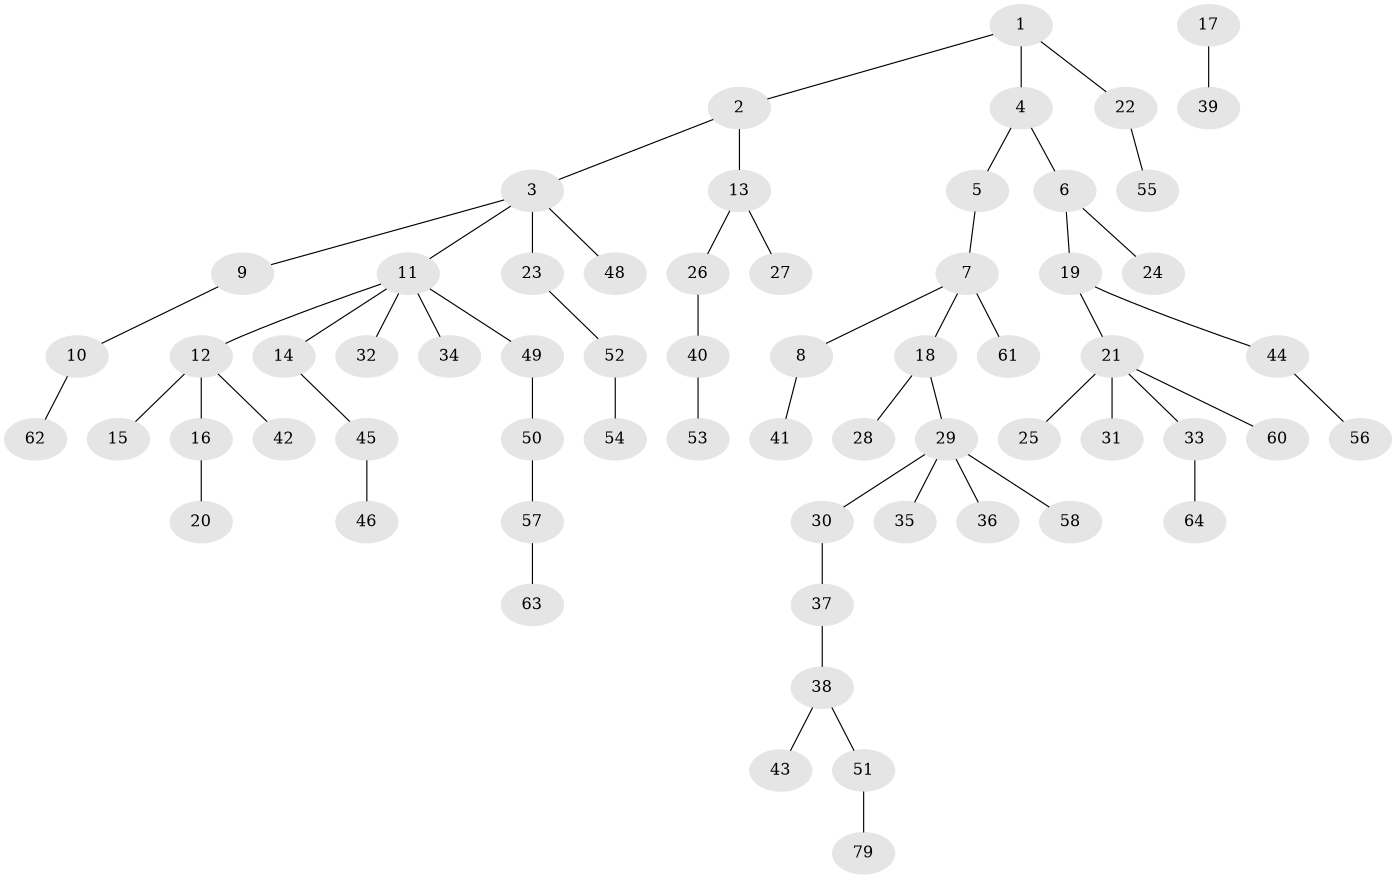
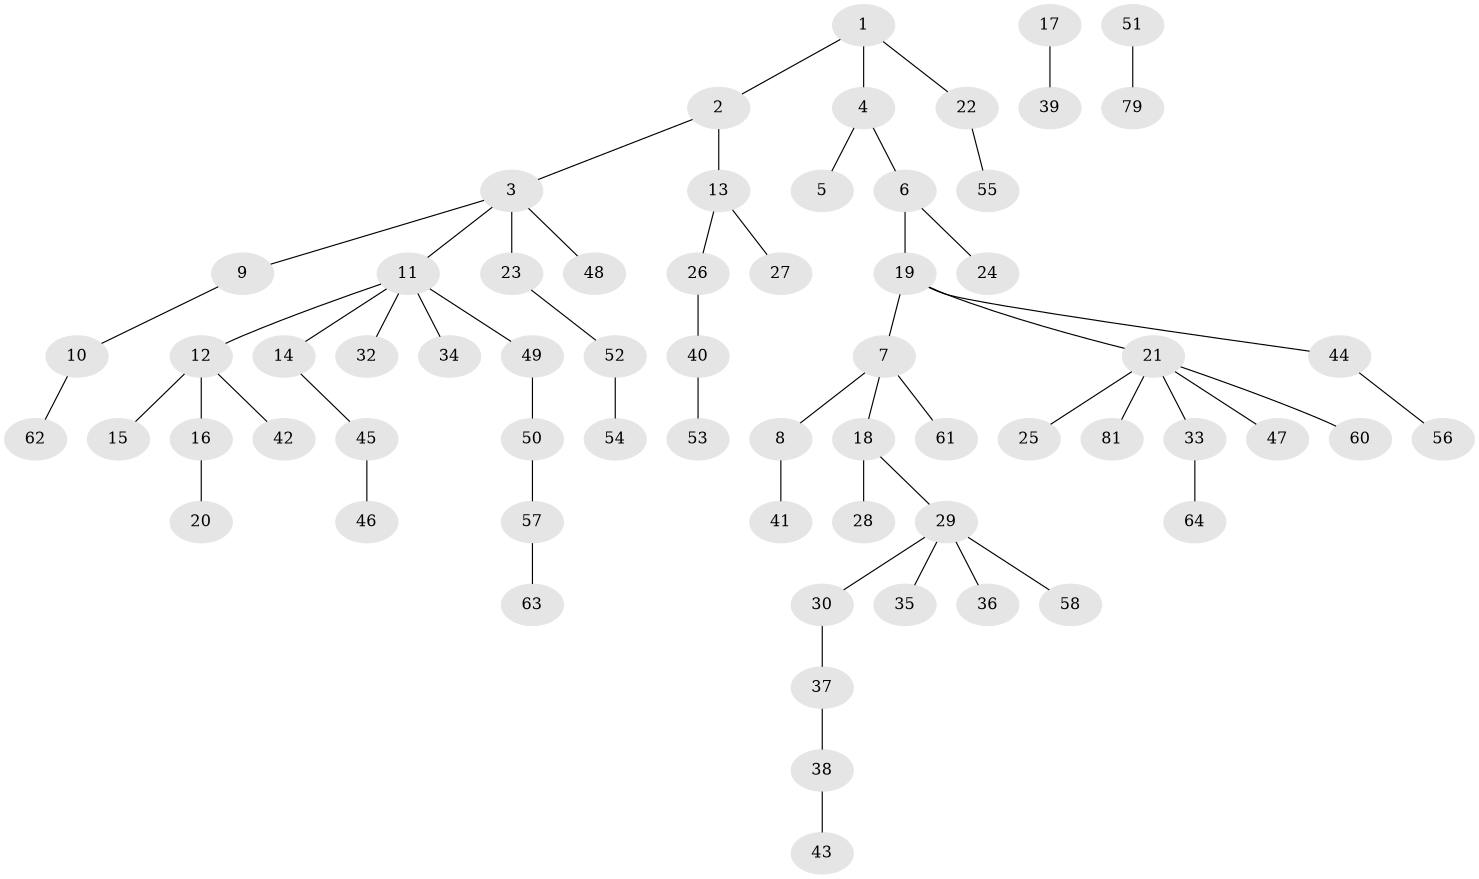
(972, 232) -> (895, 315)
(1112, 439) -> (1112, 439)
none -> (1278, 439)
(843, 729) -> none
